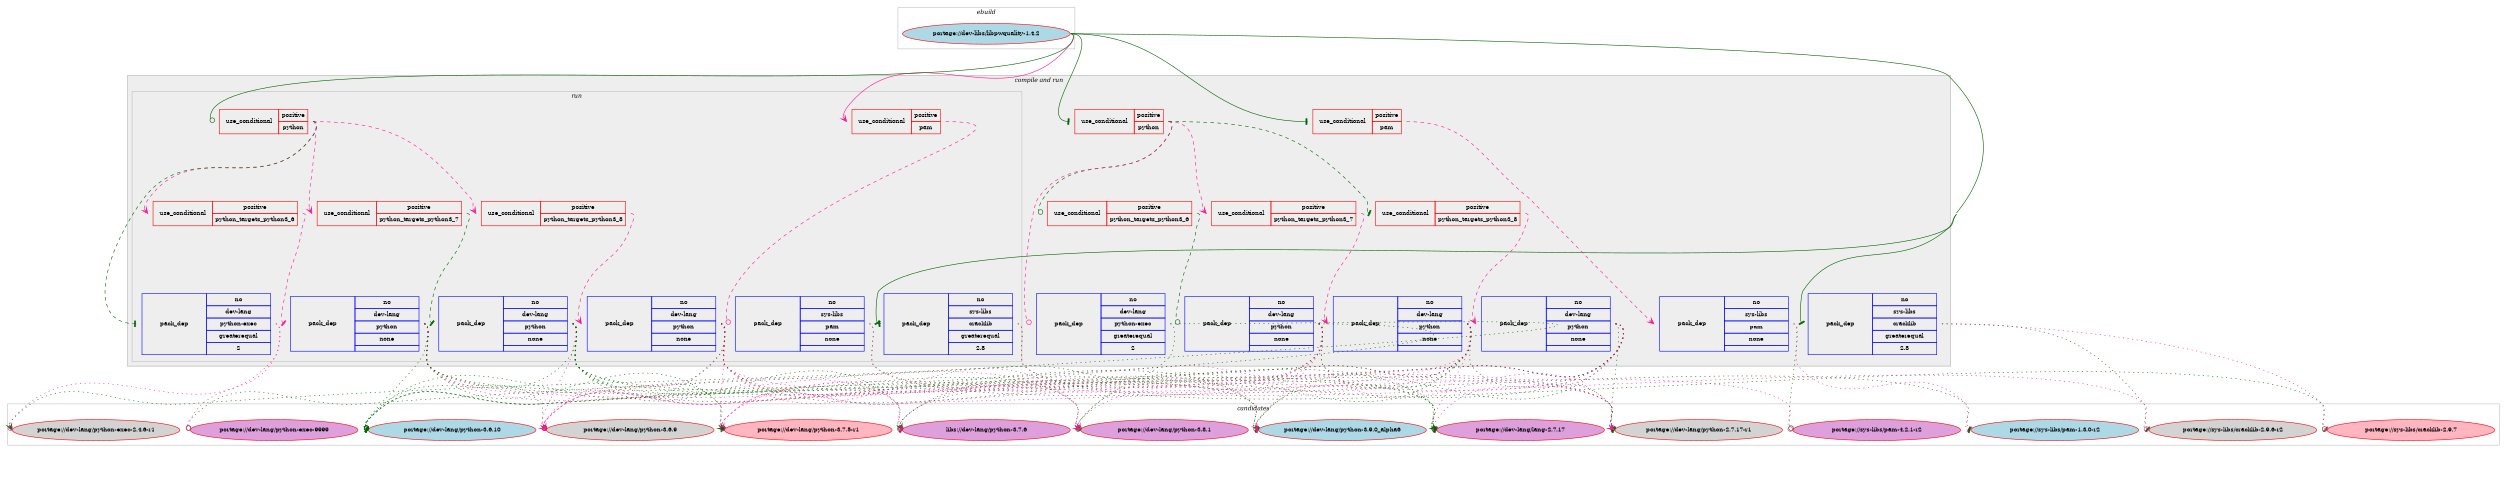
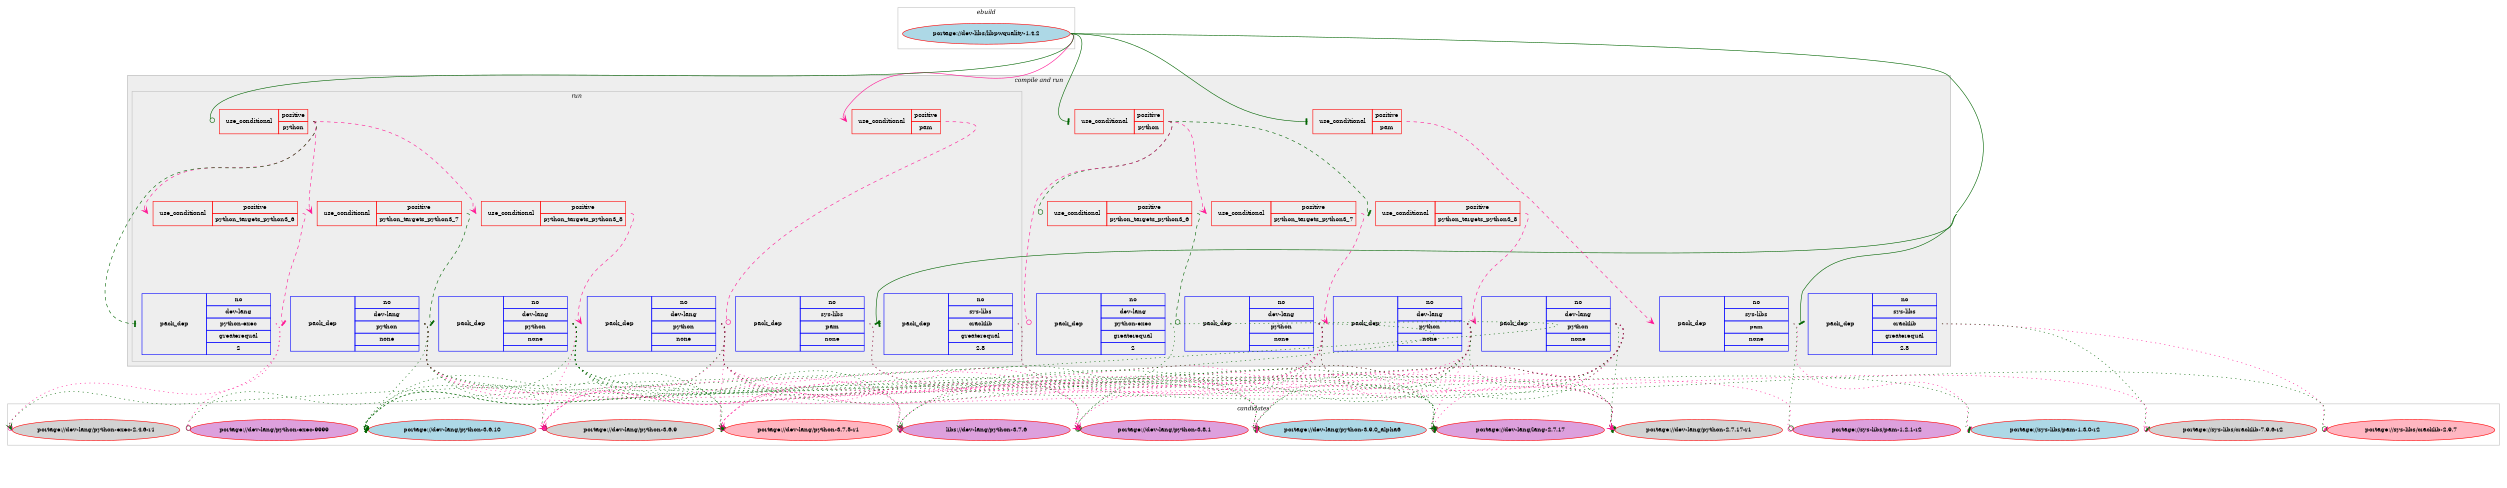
(1877, 430) -> (1877, 430)
(2233, 430) -> (2233, 430)
